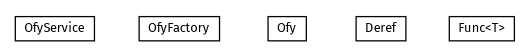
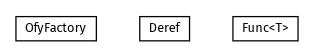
(55, 28) -> none
(287, 28) -> none
